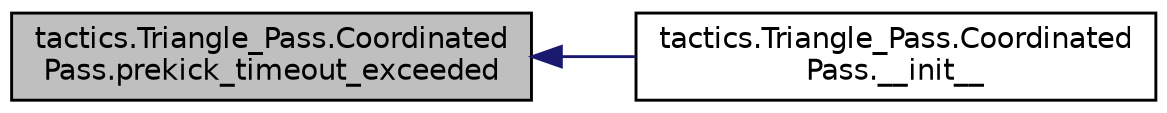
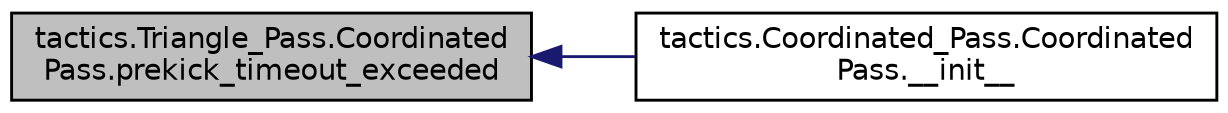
(896, 57) -> (926, 57)
